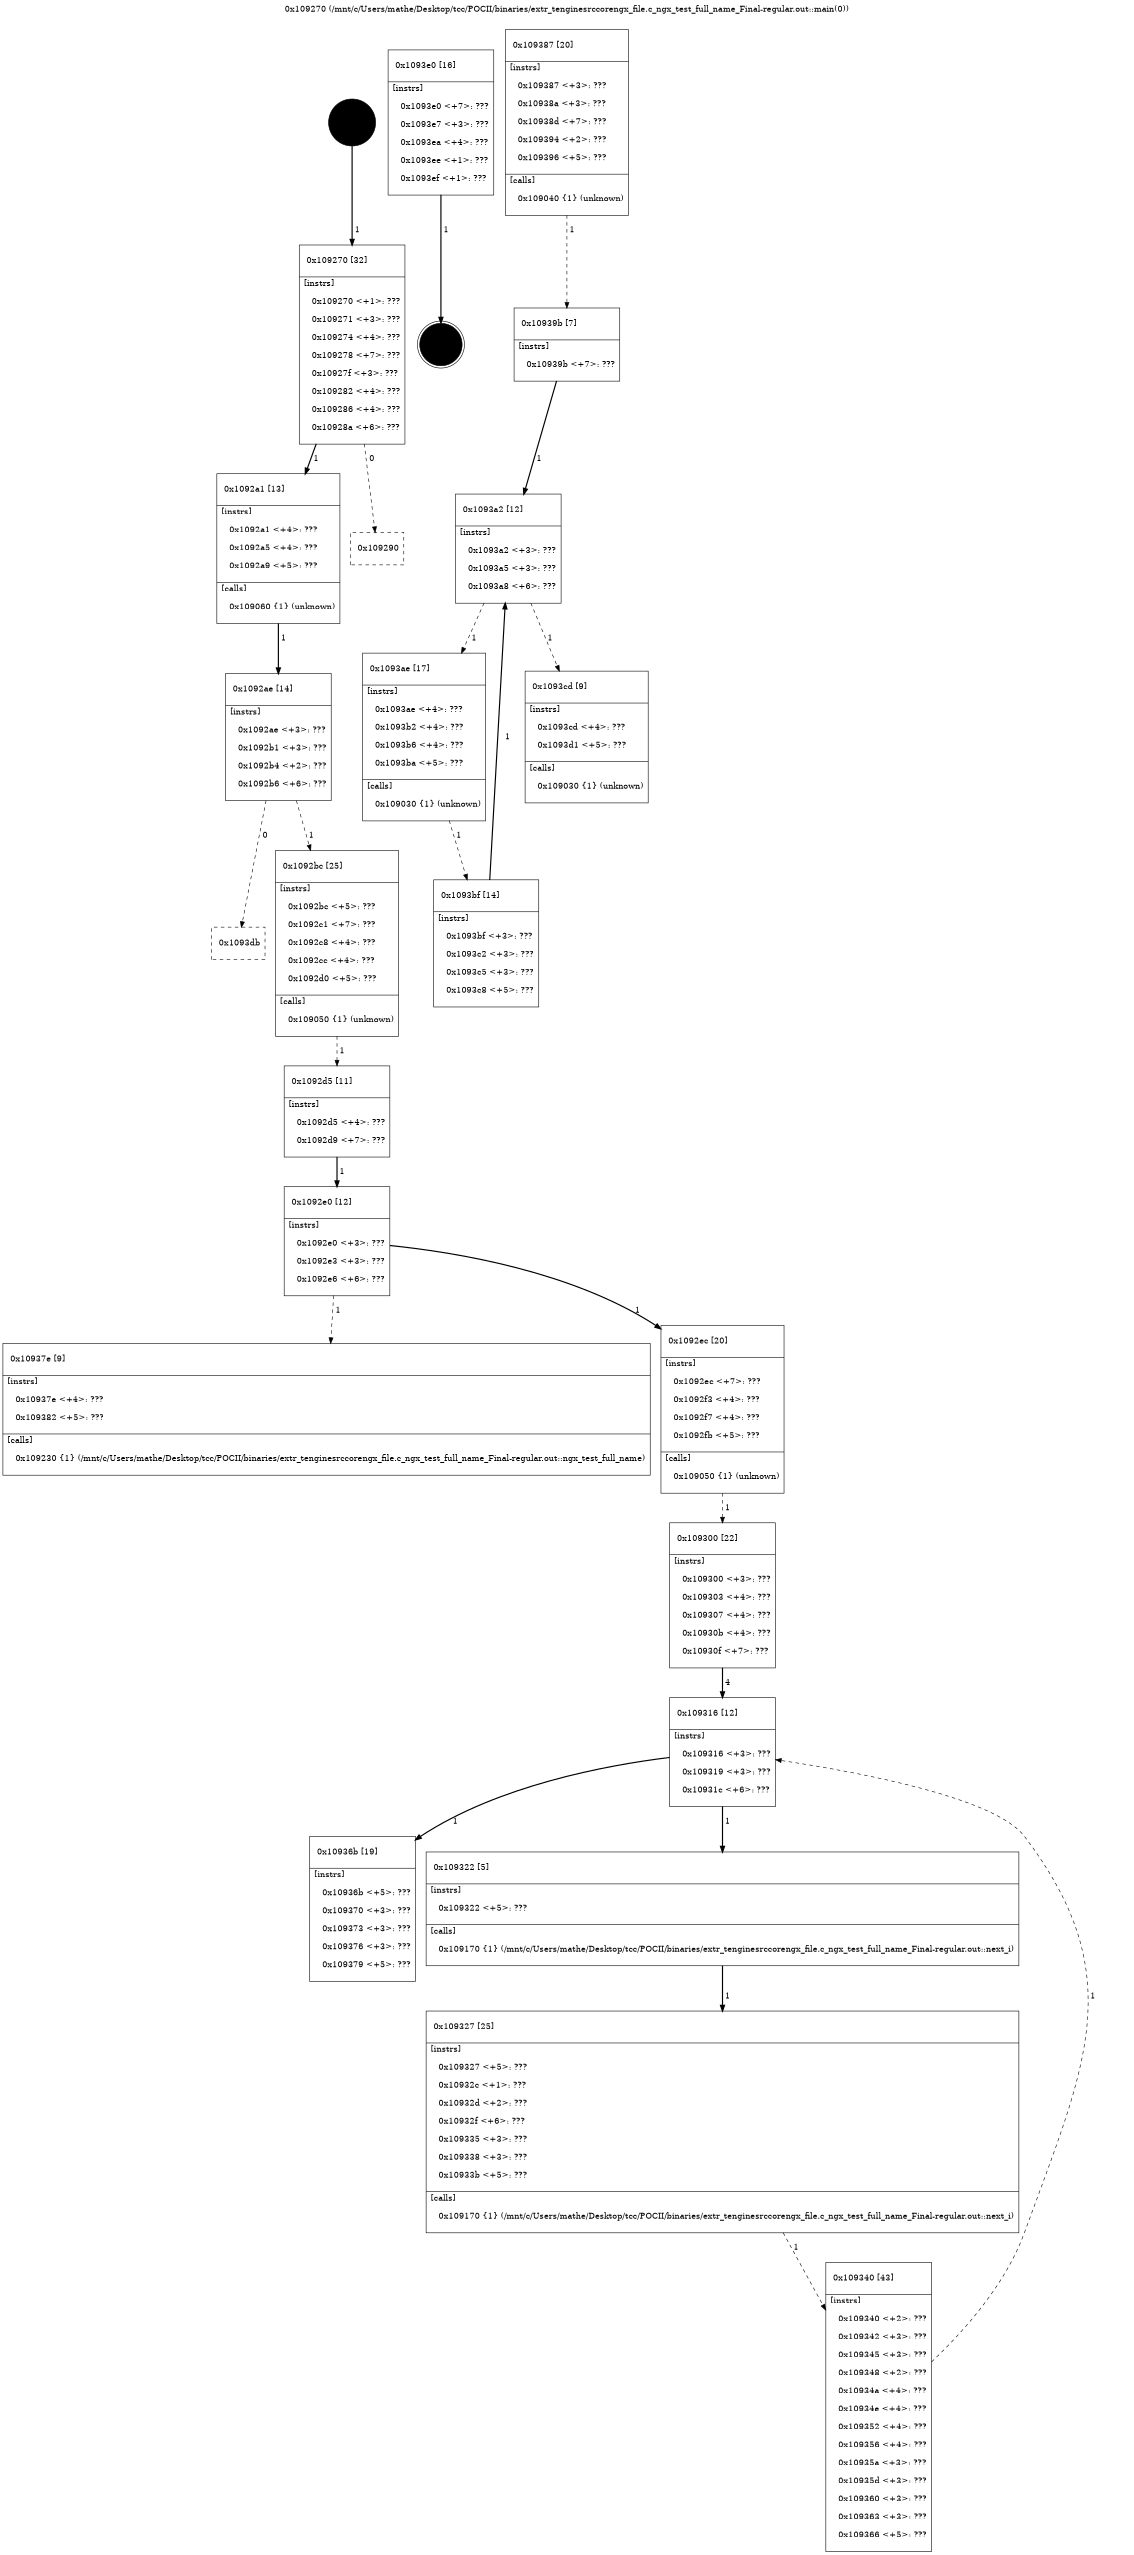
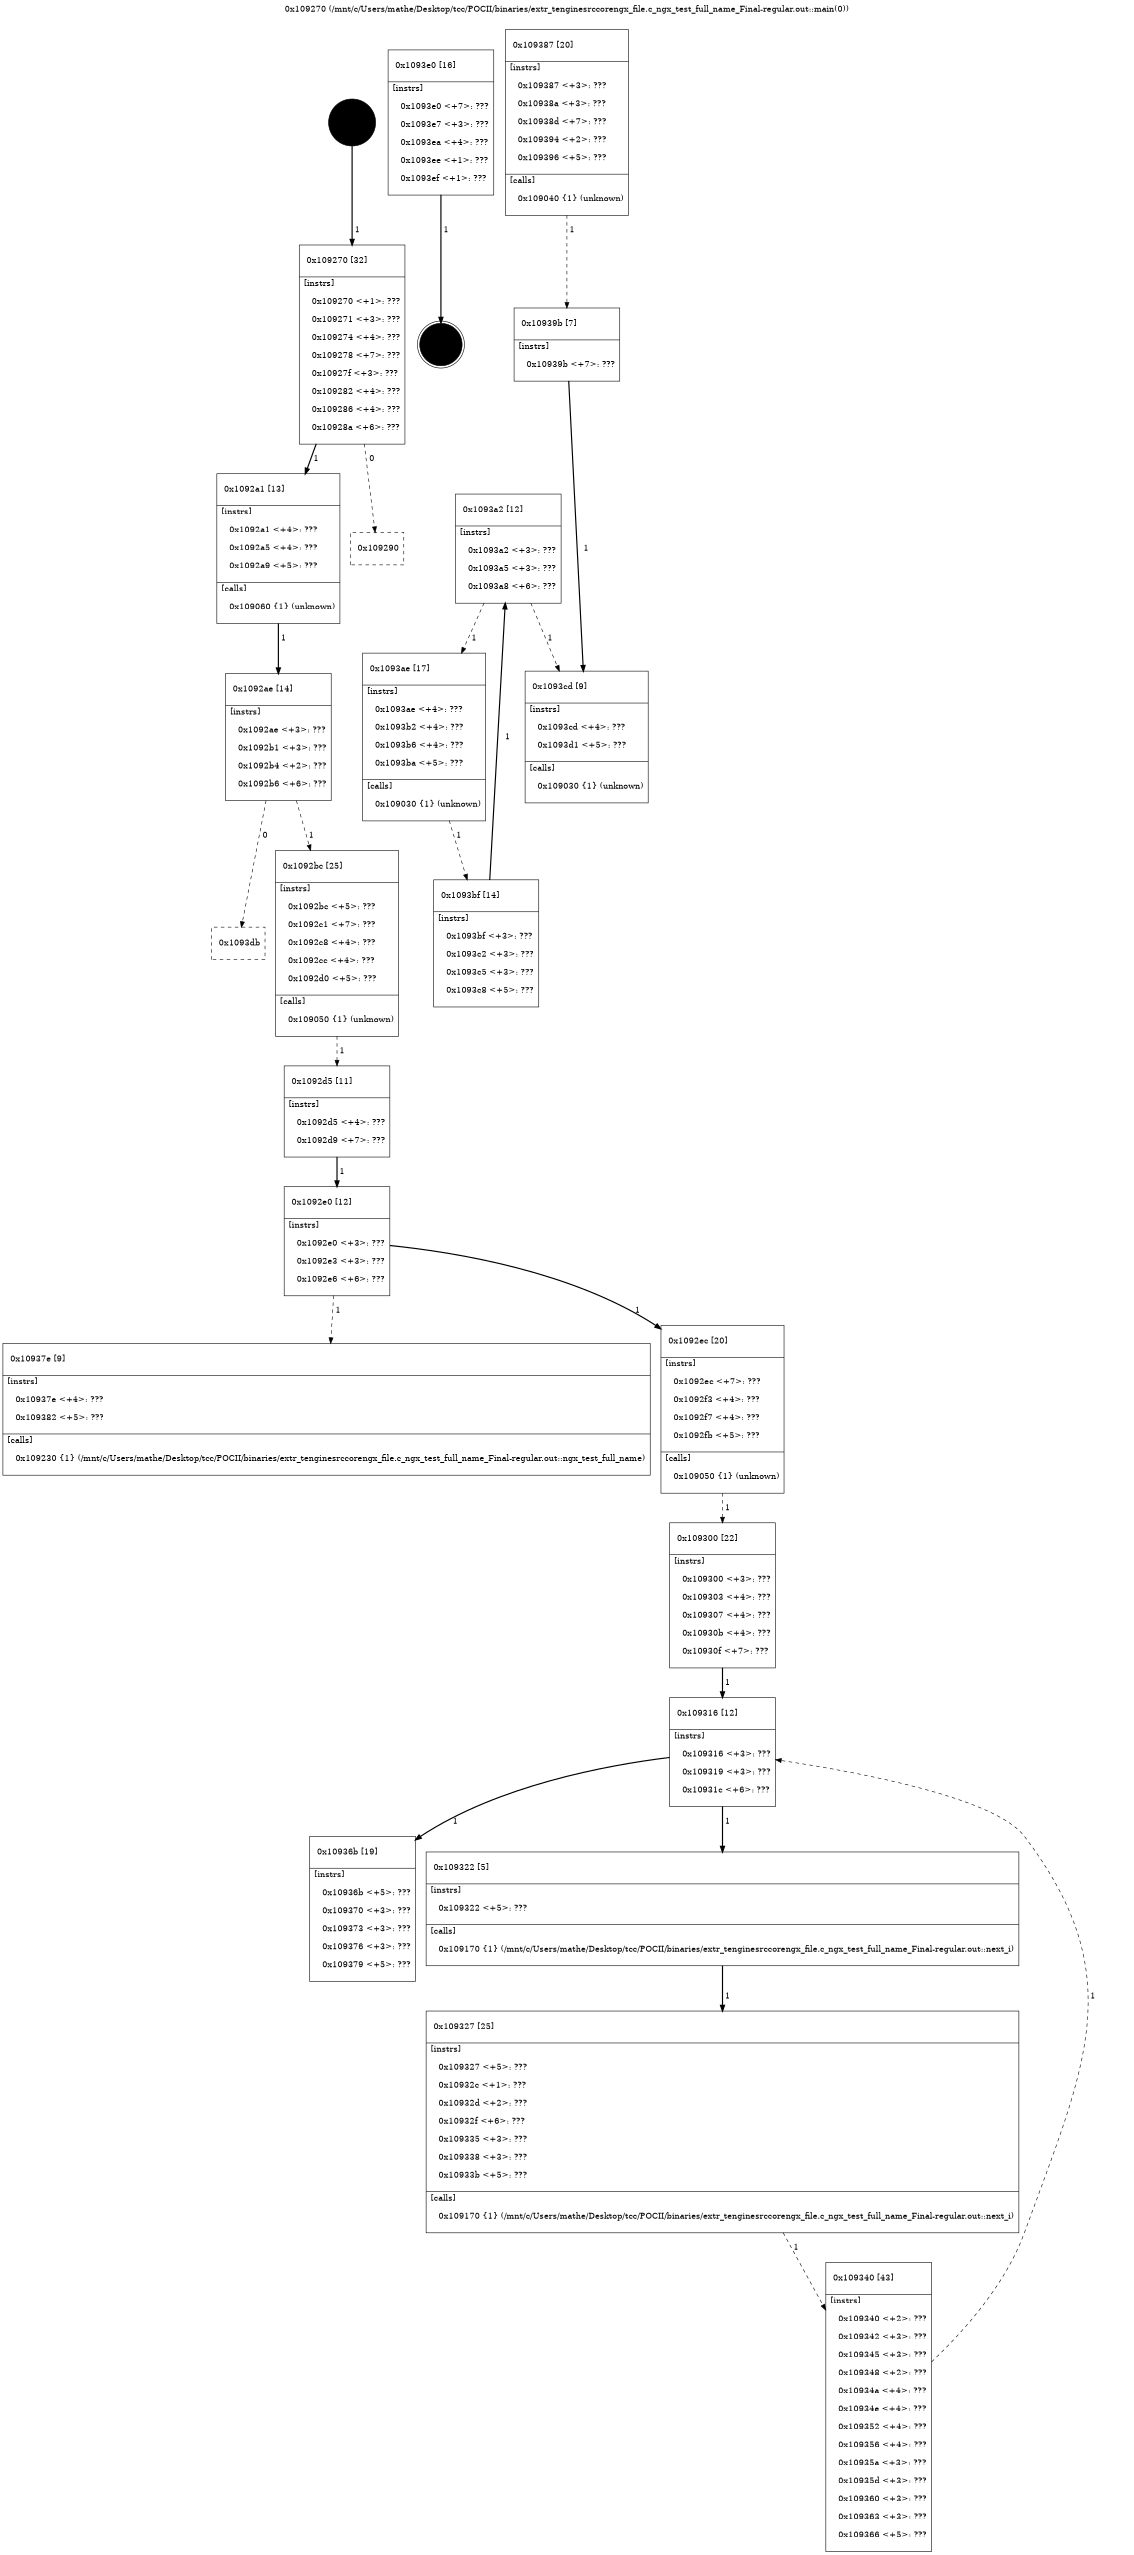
(541, 435) -> (576, 523)
(727, 1683) -> (727, 1683)
